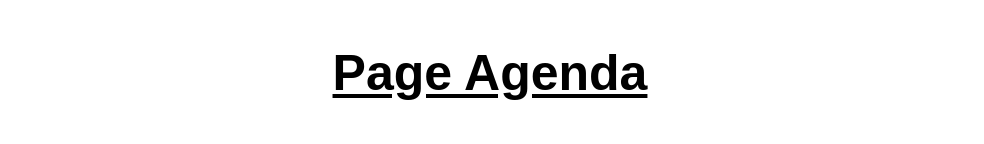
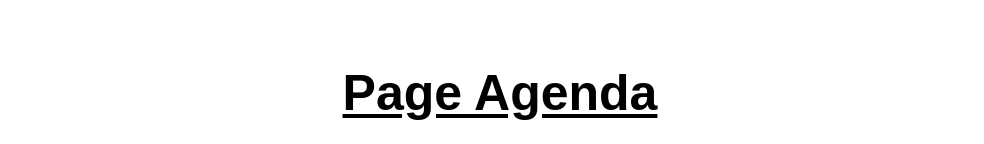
(491, 71) -> (501, 91)
